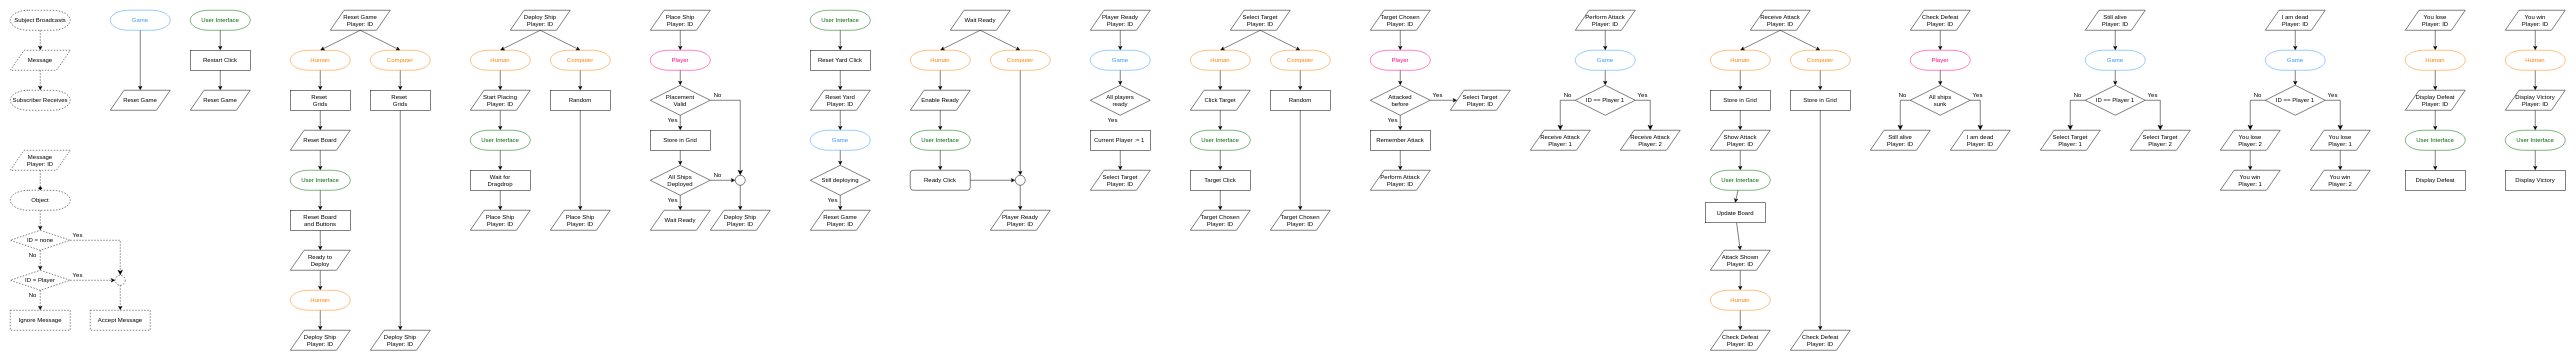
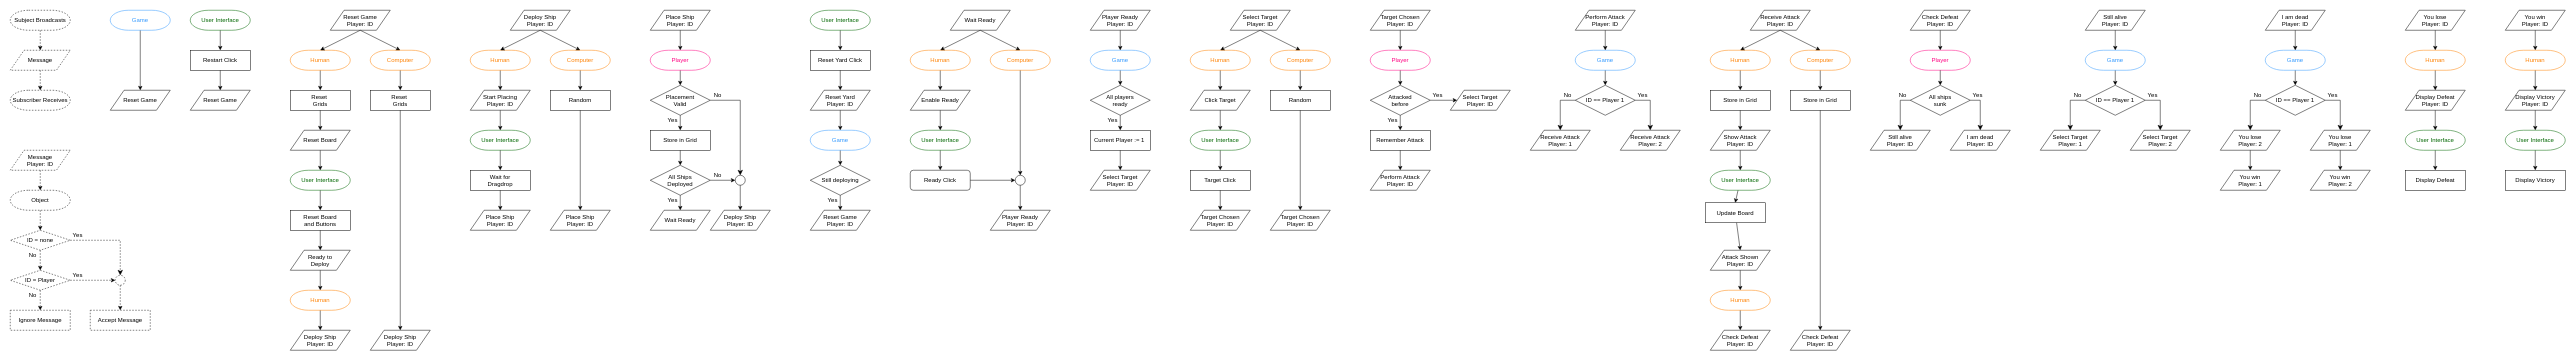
none -> (1120, 125)
(40, 185) -> (40, 185)
